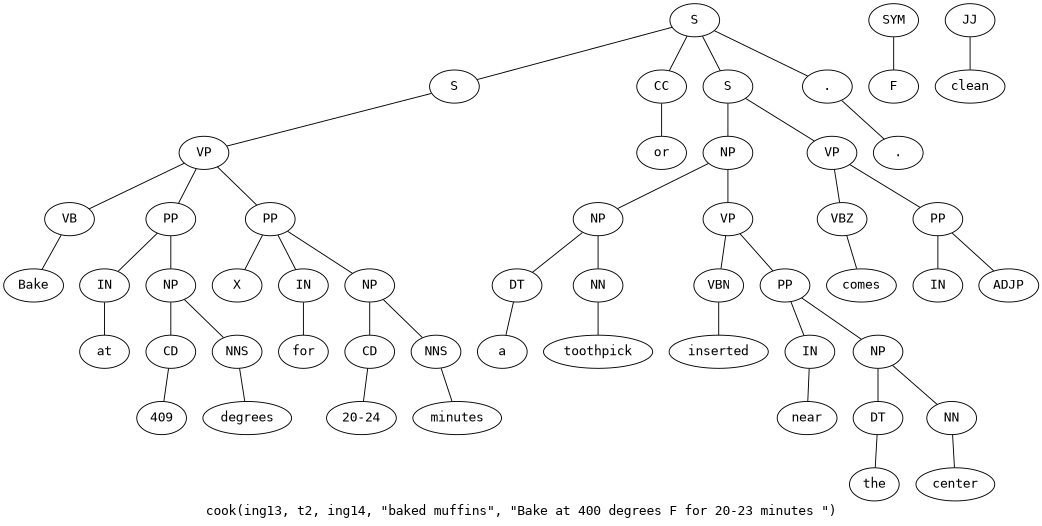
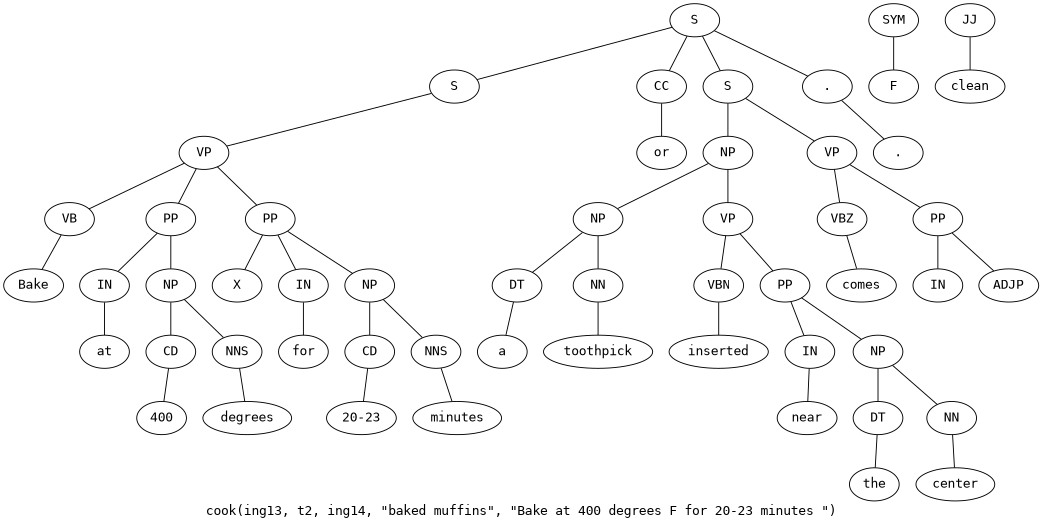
(162, 418) -> (162, 418)
(361, 418) -> (361, 418)
